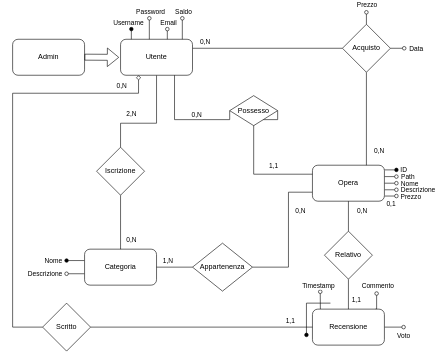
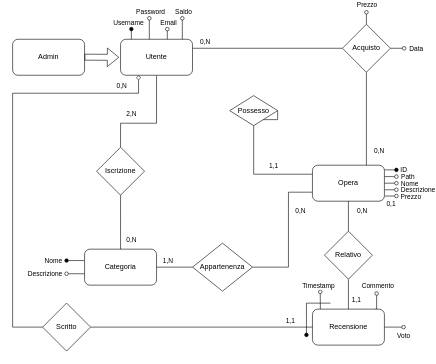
(184, 120) -> none
